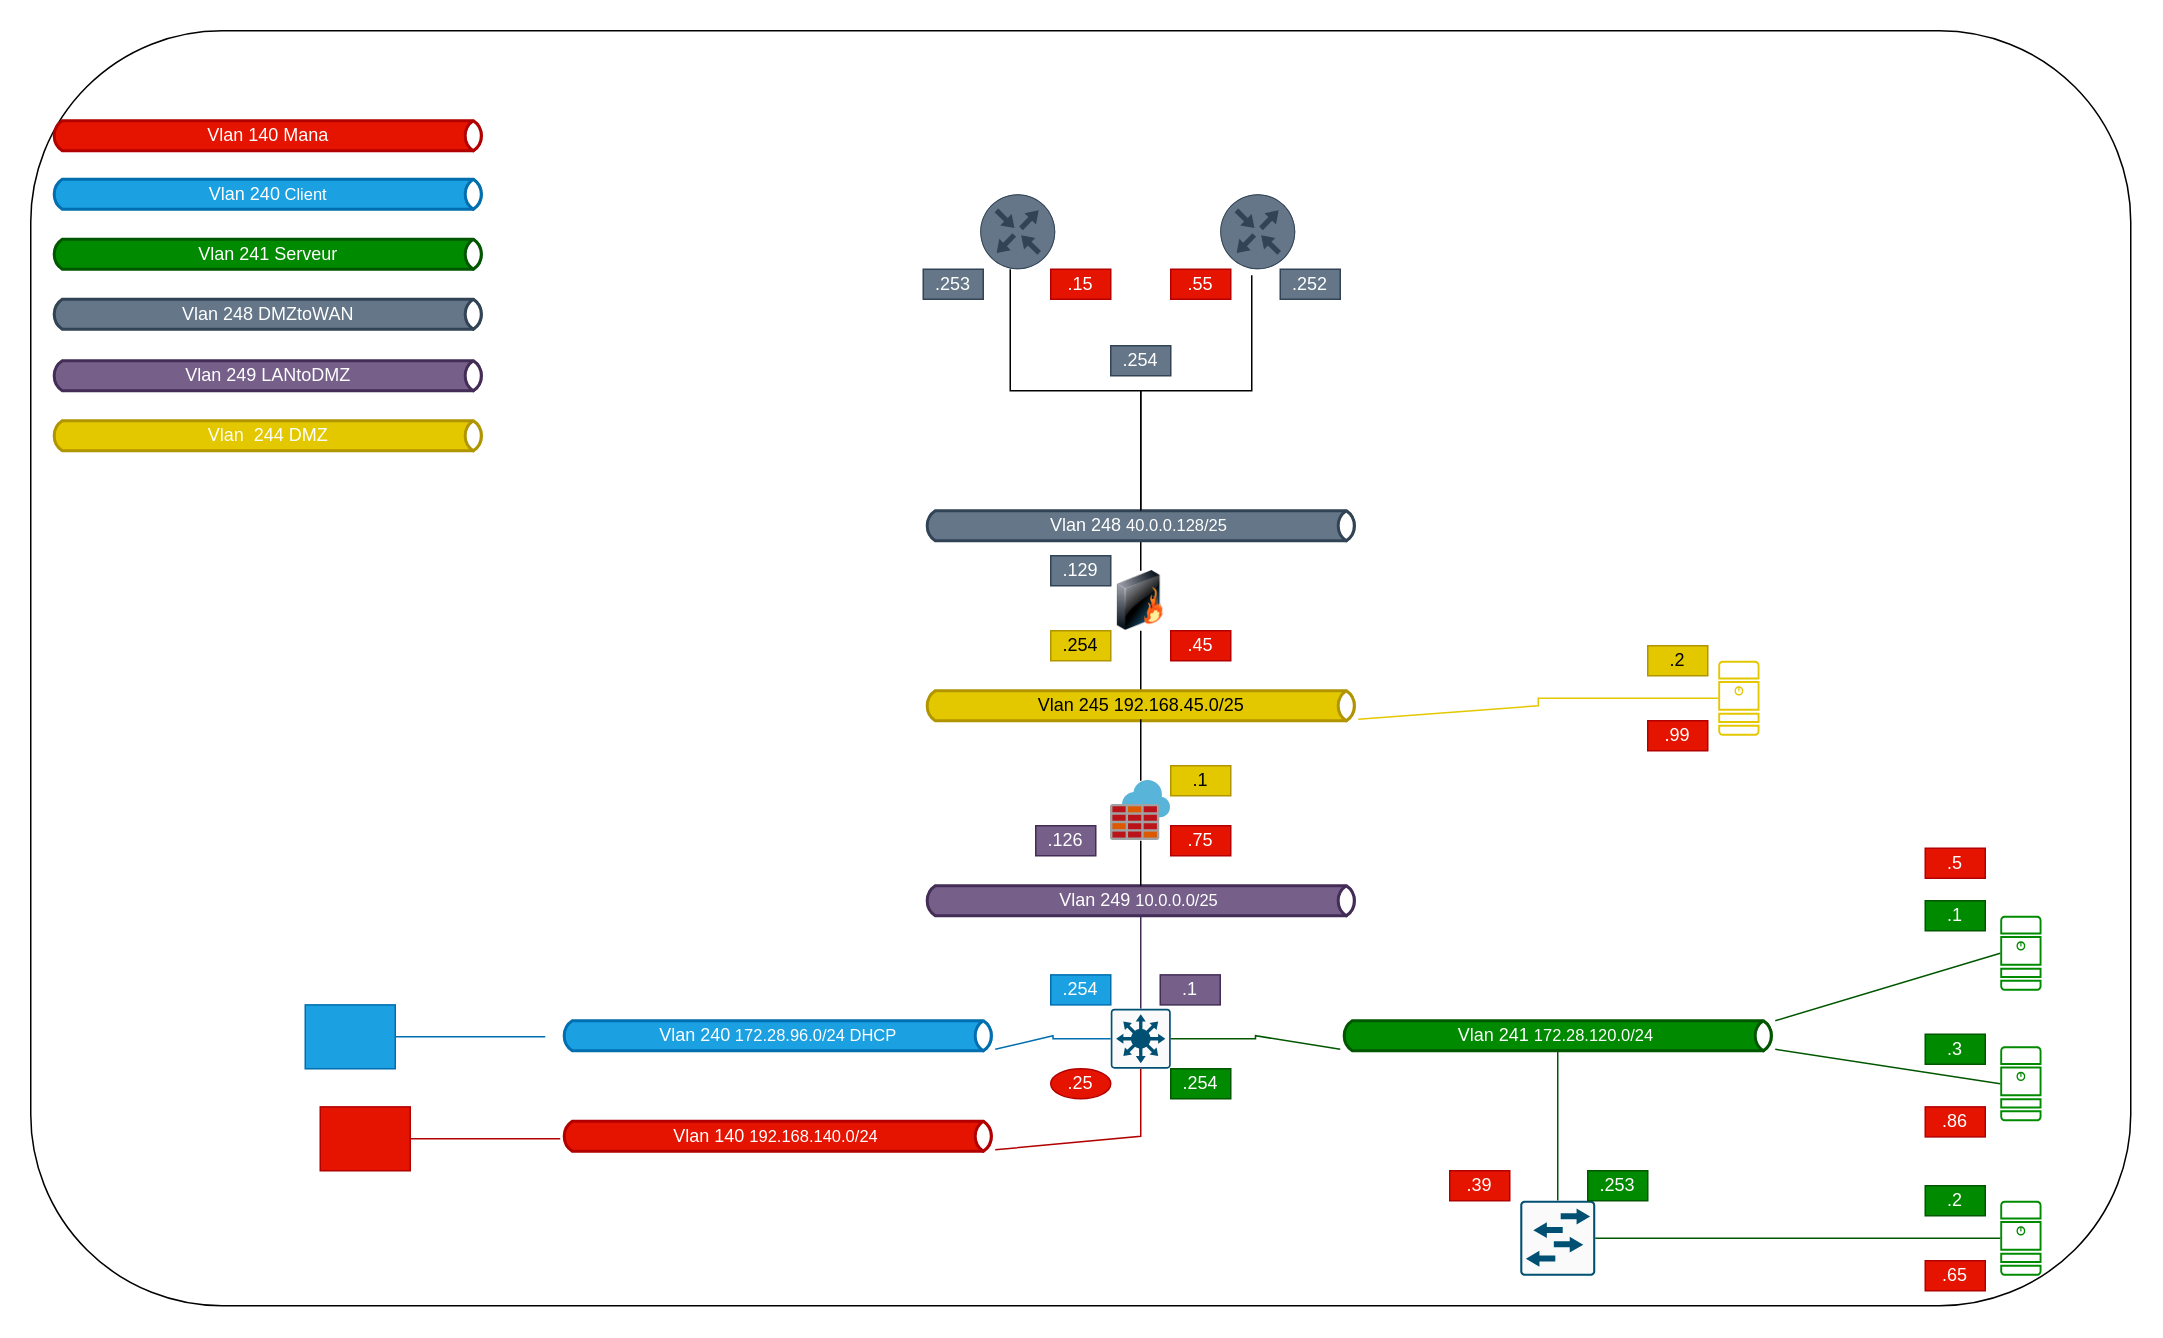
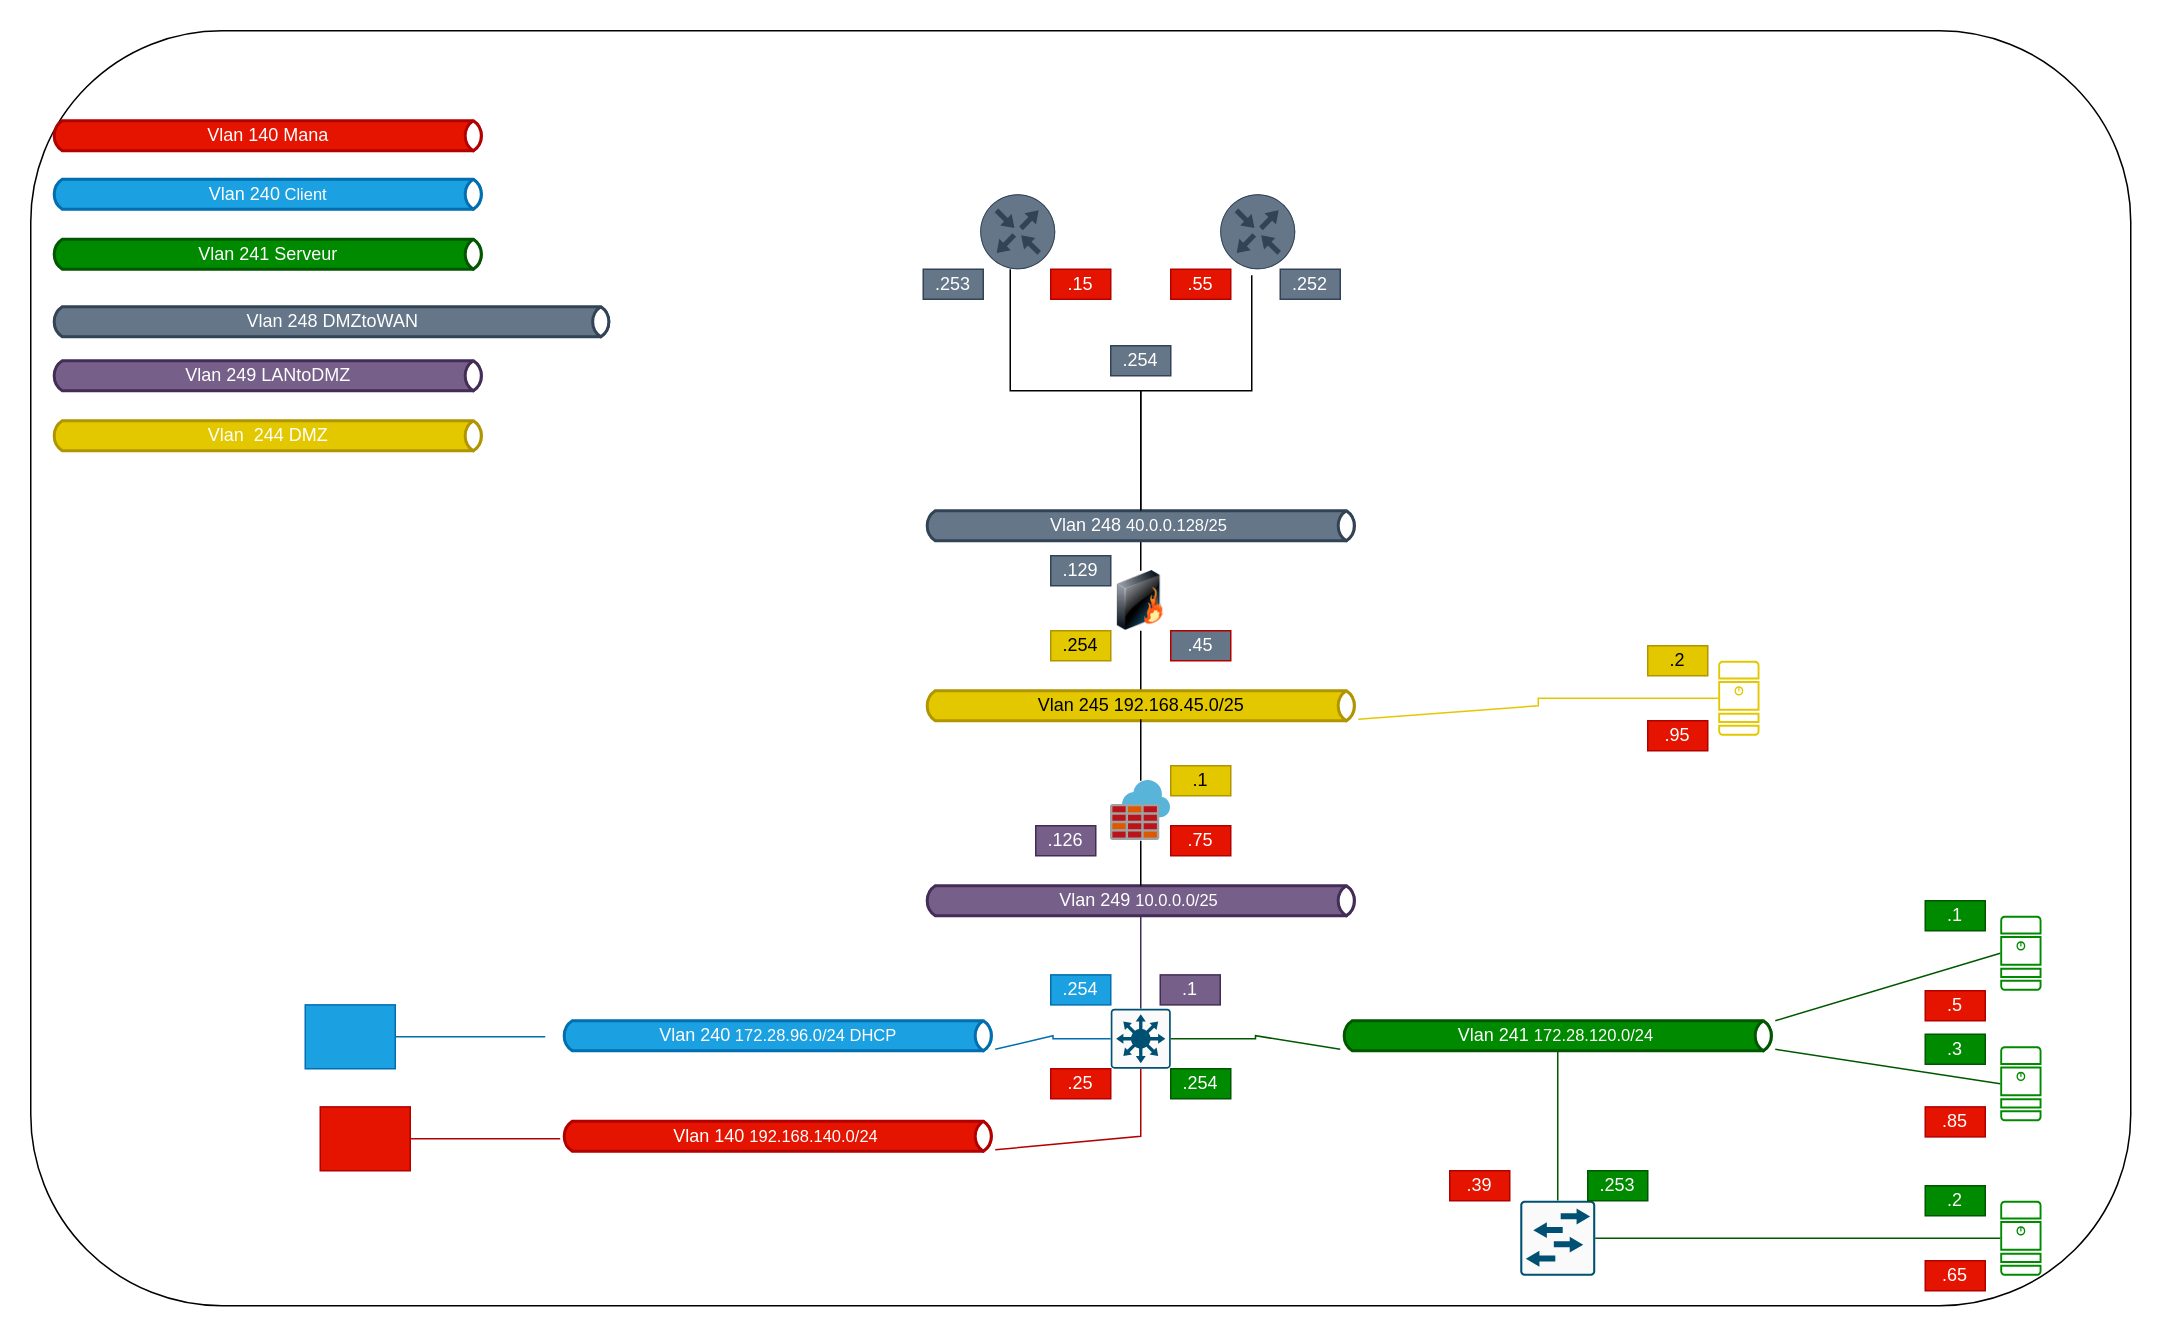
(268, 314) -> (332, 322)
(1201, 646) -> (1201, 646)
(1678, 736) -> (1678, 736)
(1955, 863) -> (1955, 1006)
(1081, 1084) -> (1081, 1084)
(1955, 1121) -> (1955, 1121)
